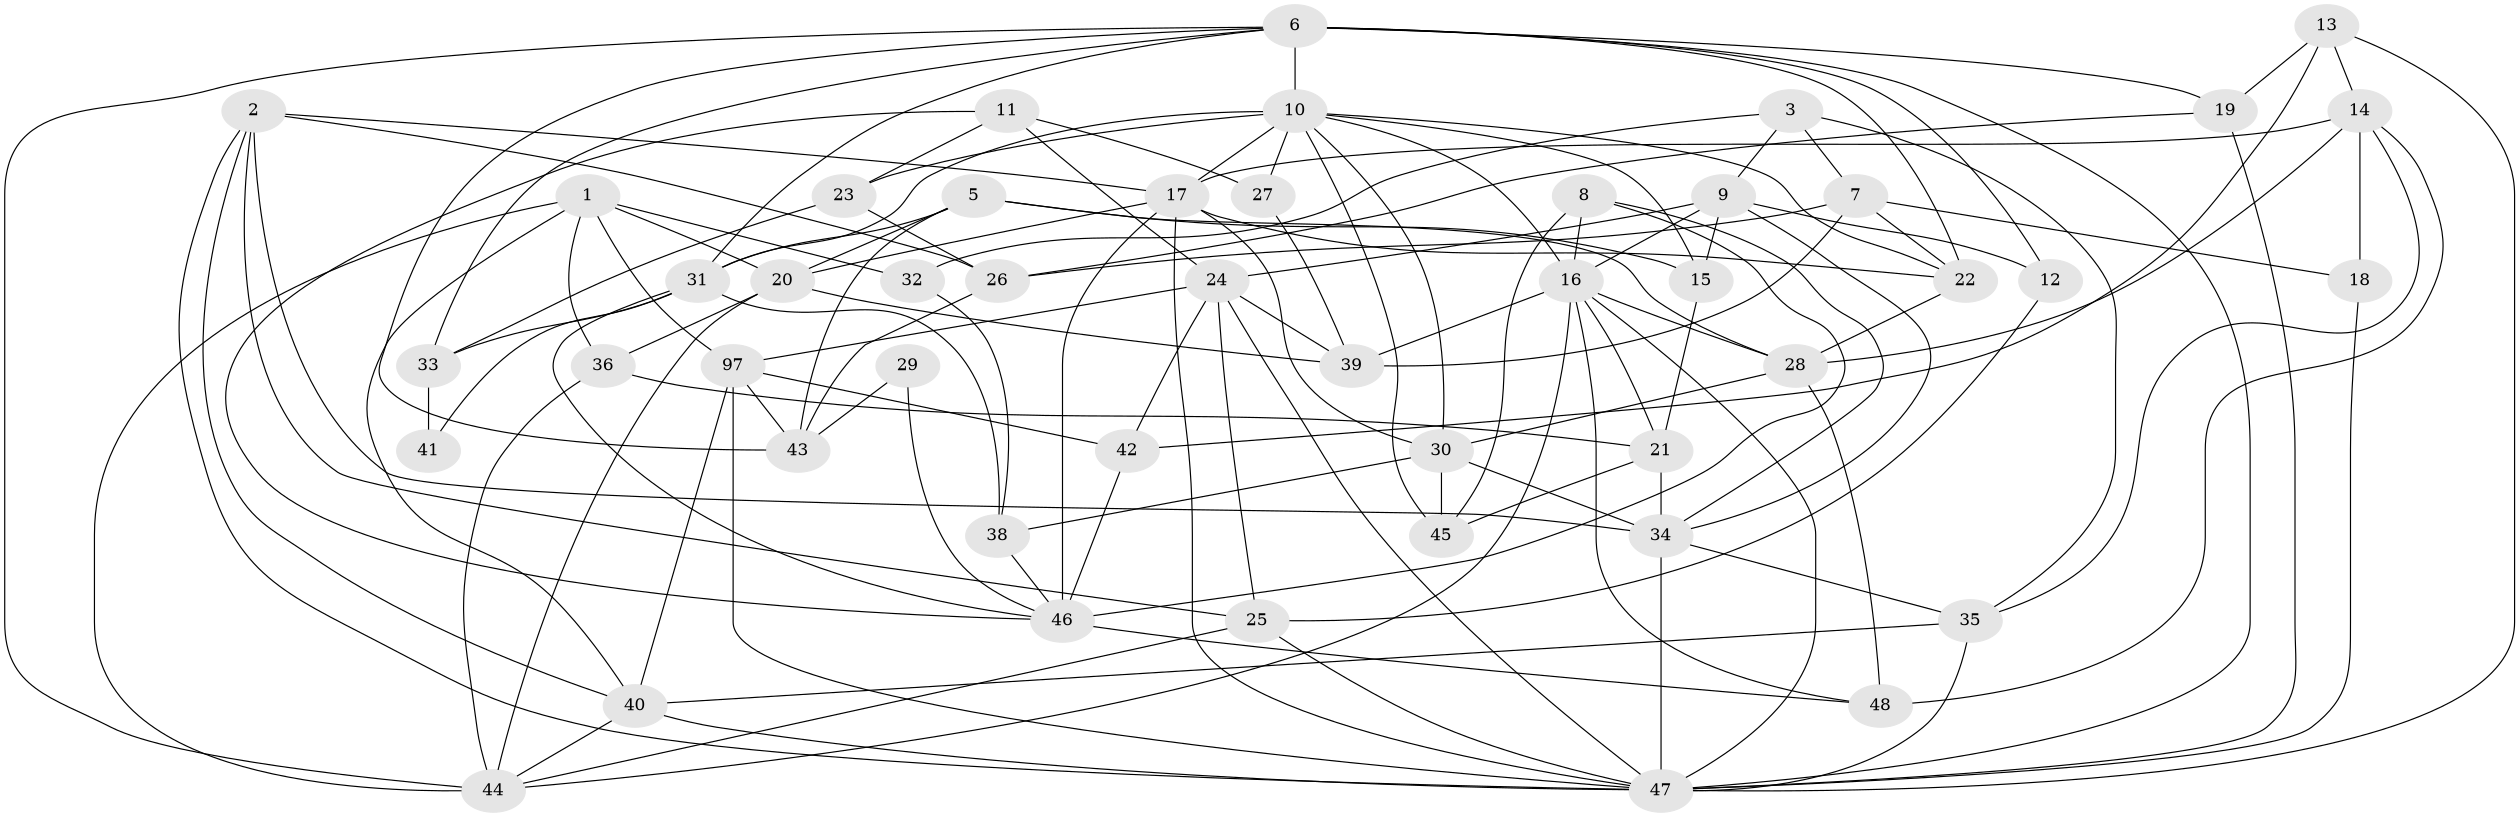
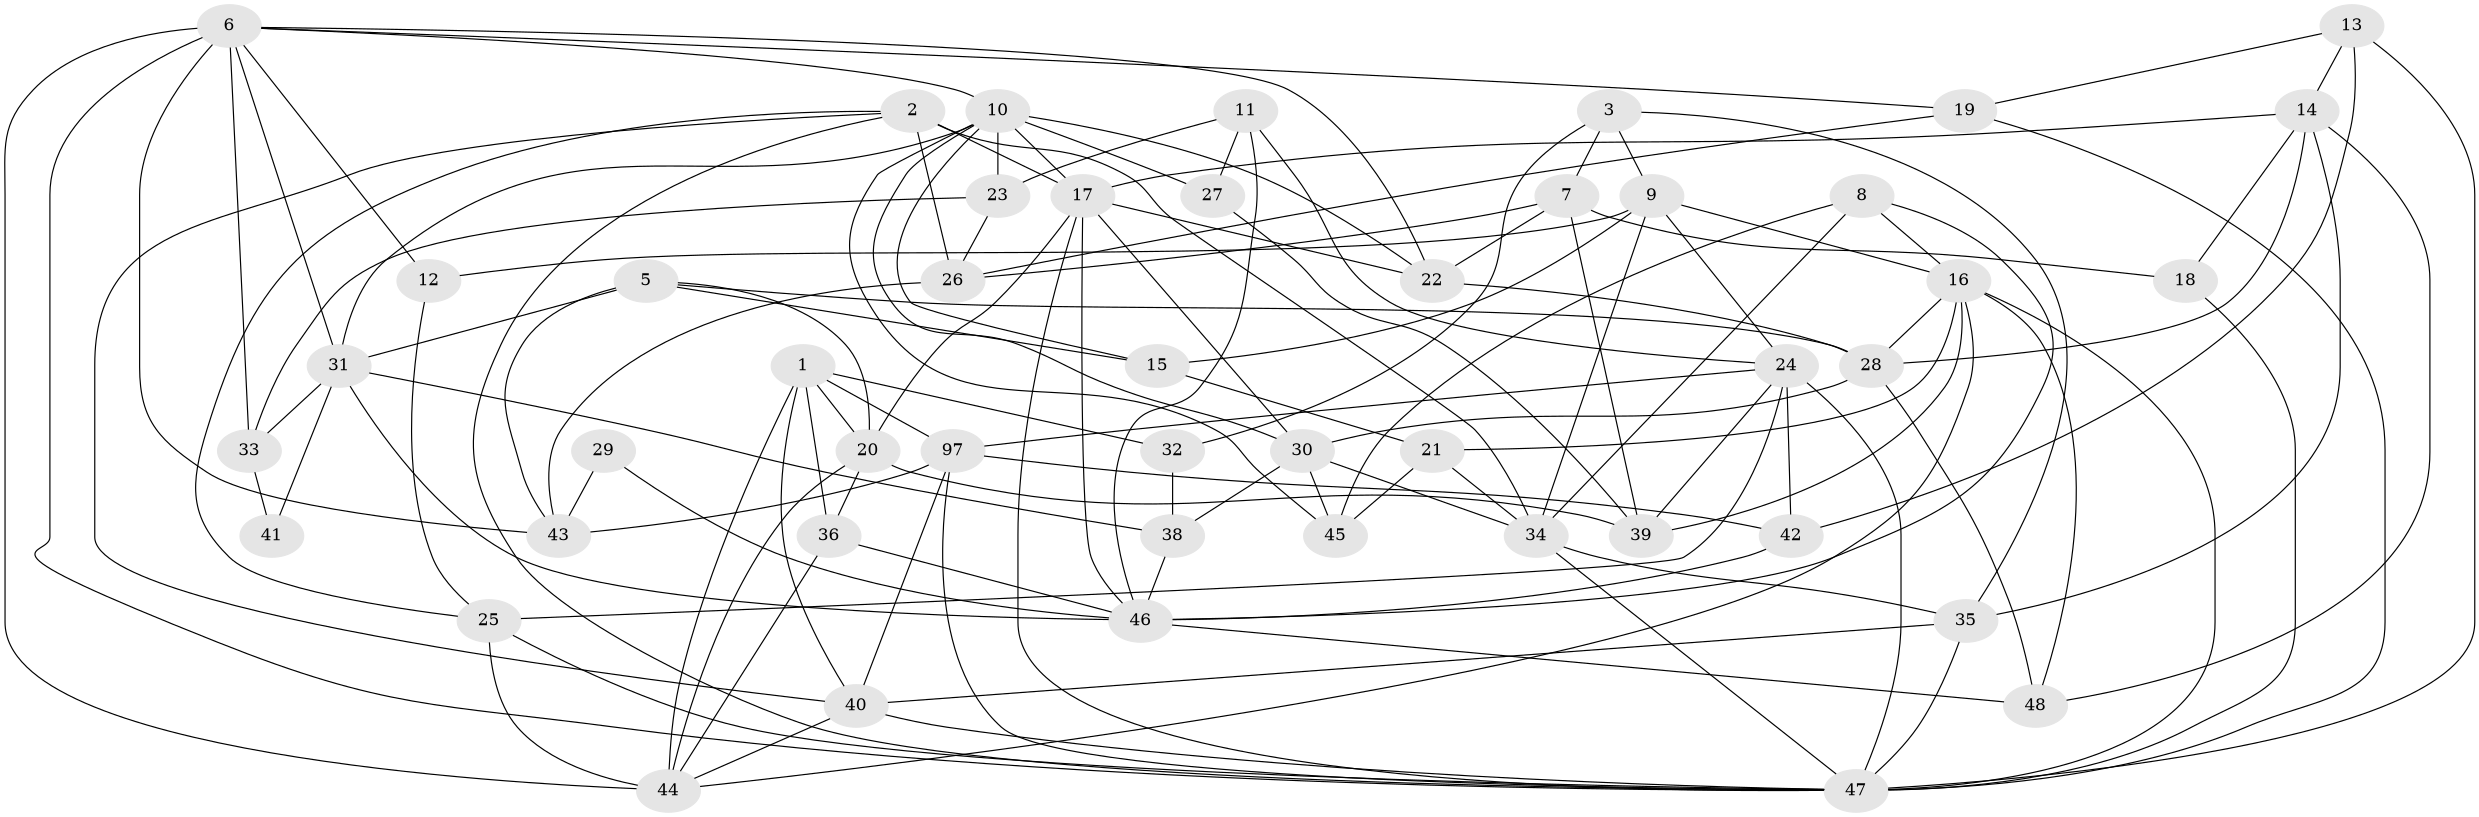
(1466, 166) -> none
(1130, 416) -> (985, 579)
